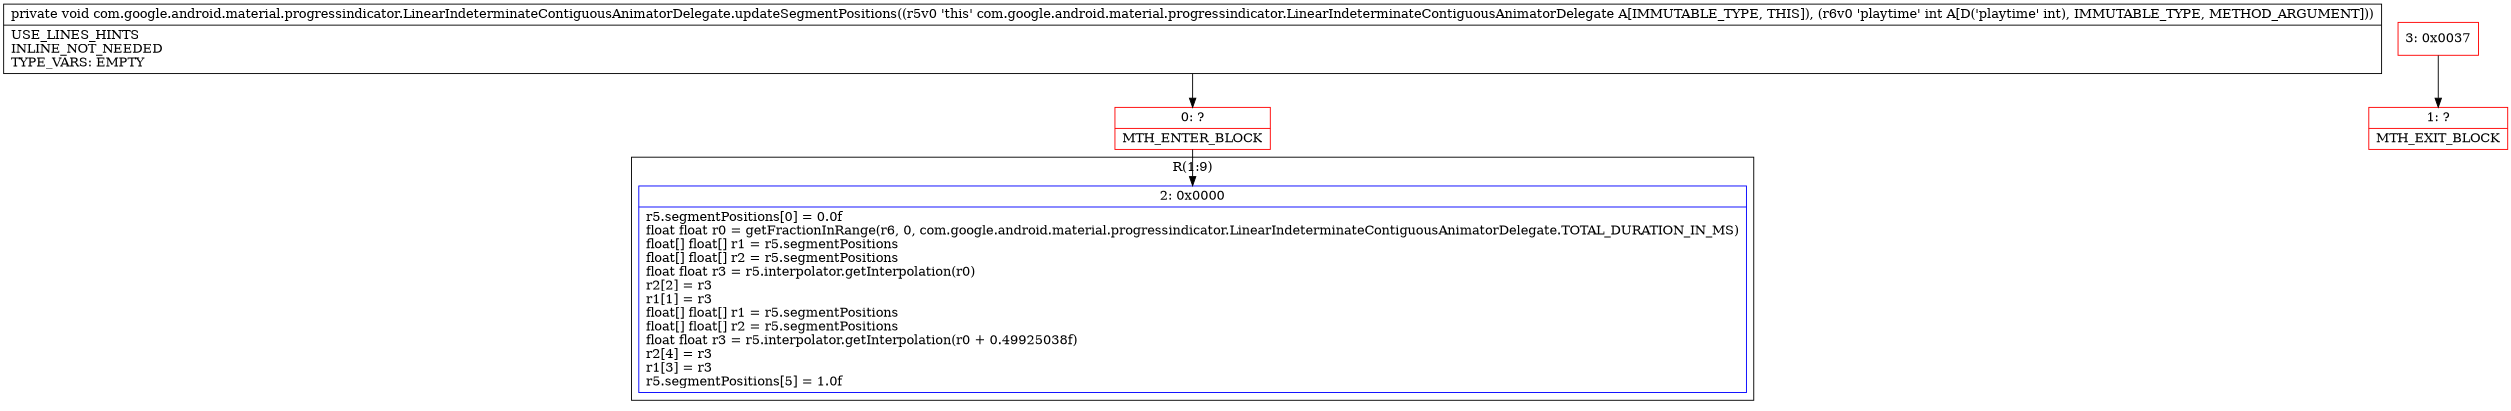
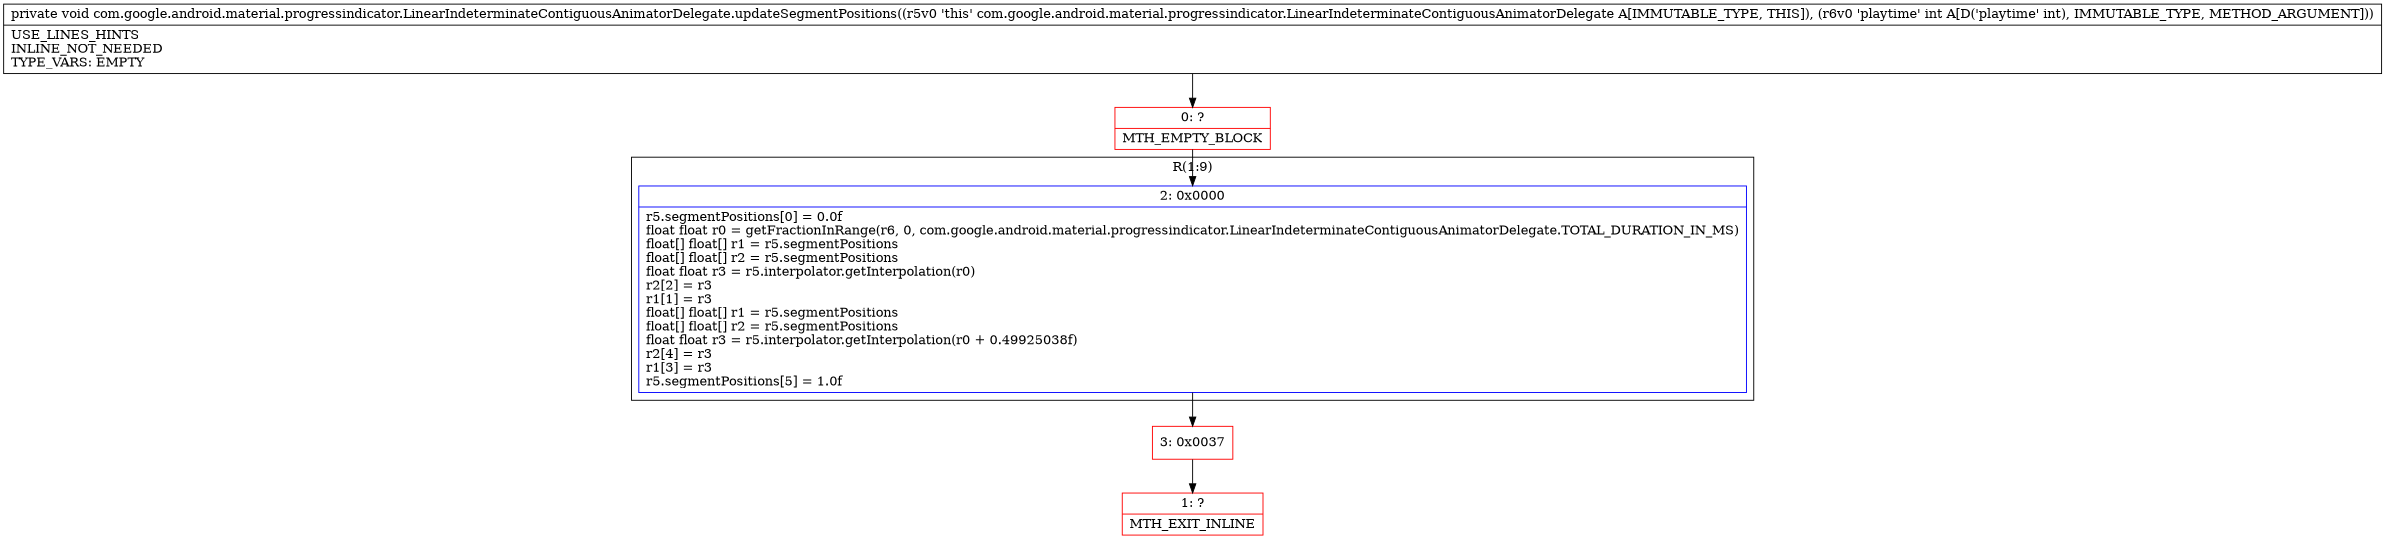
(1193, 138) -> (1193, 138)
(2438, 138) -> (1193, 524)
none -> (1193, 406)
